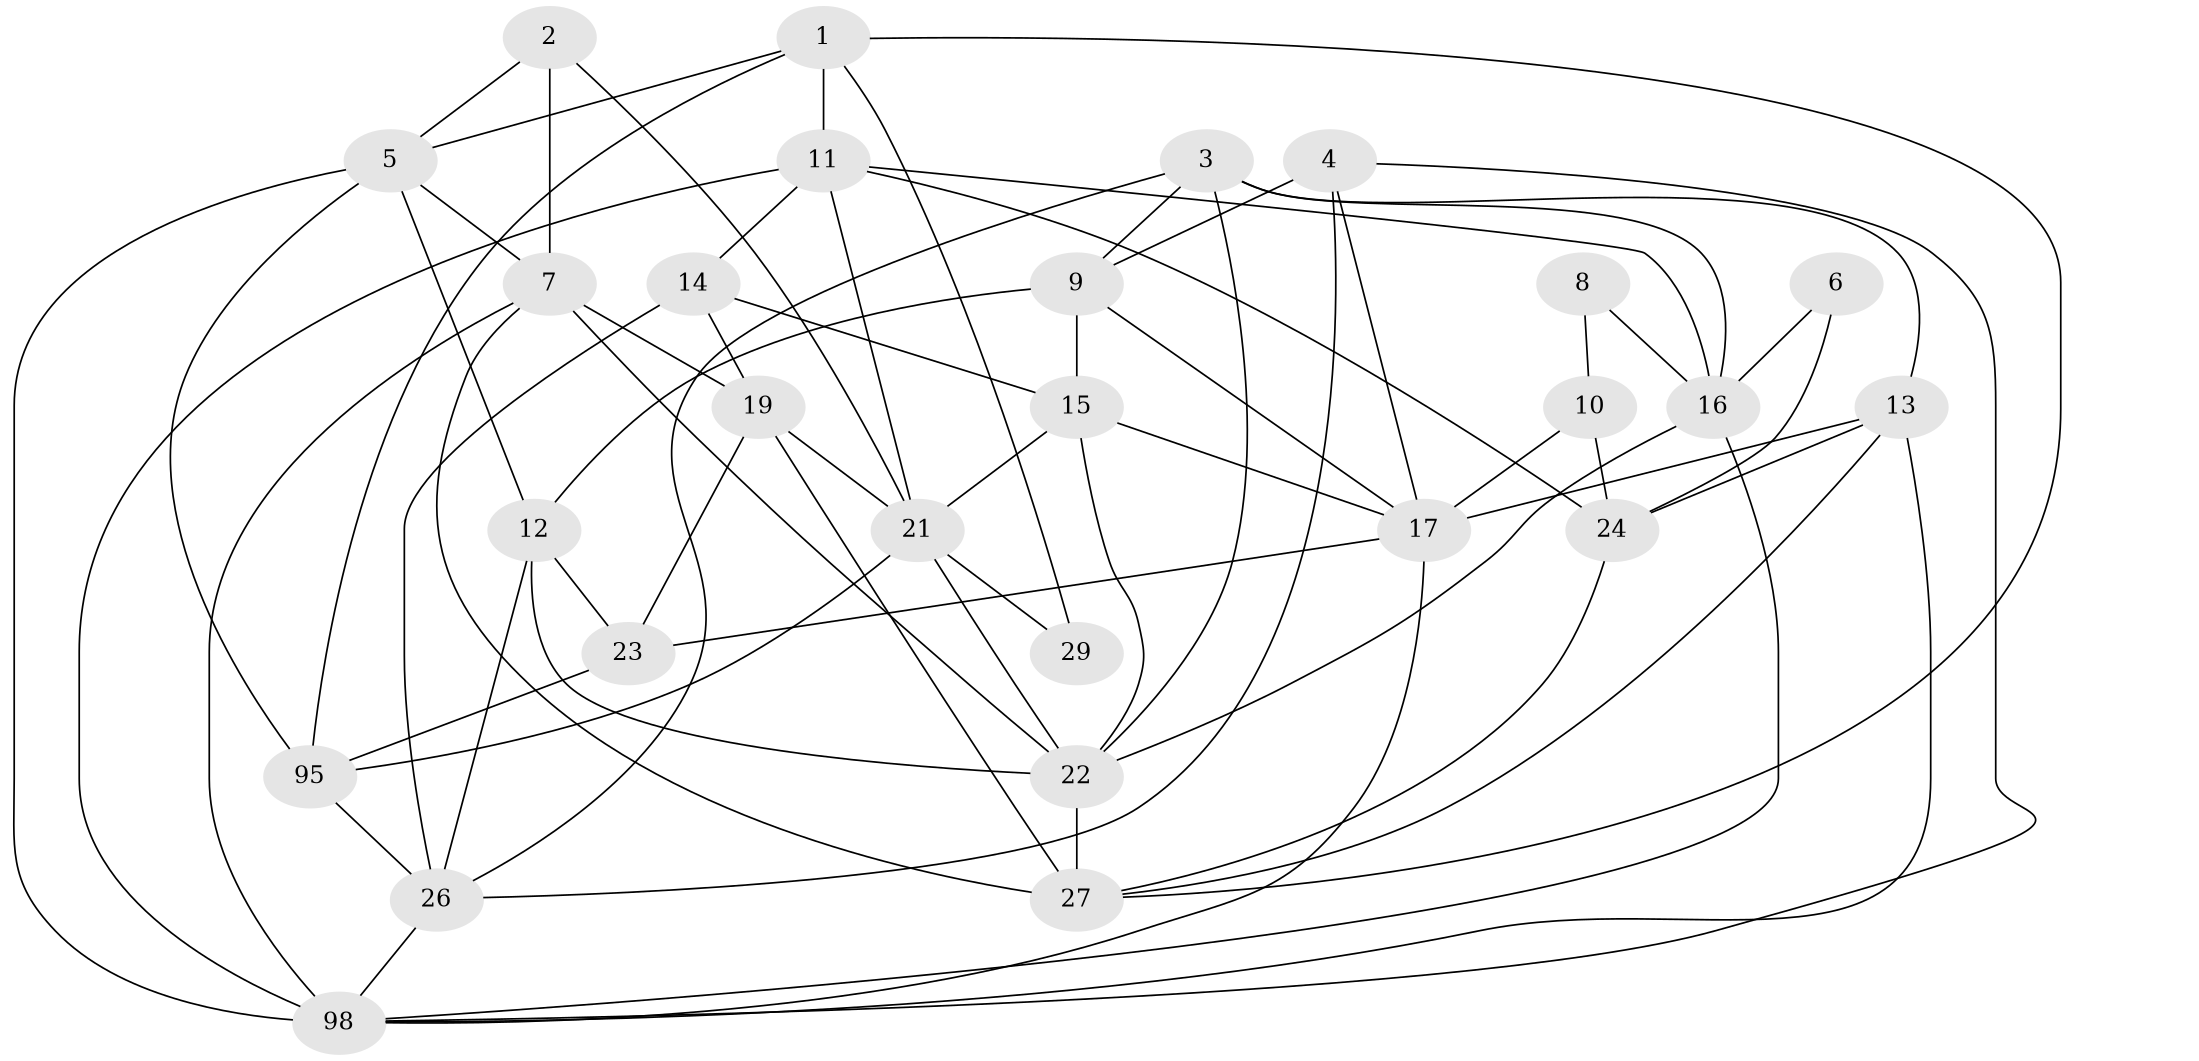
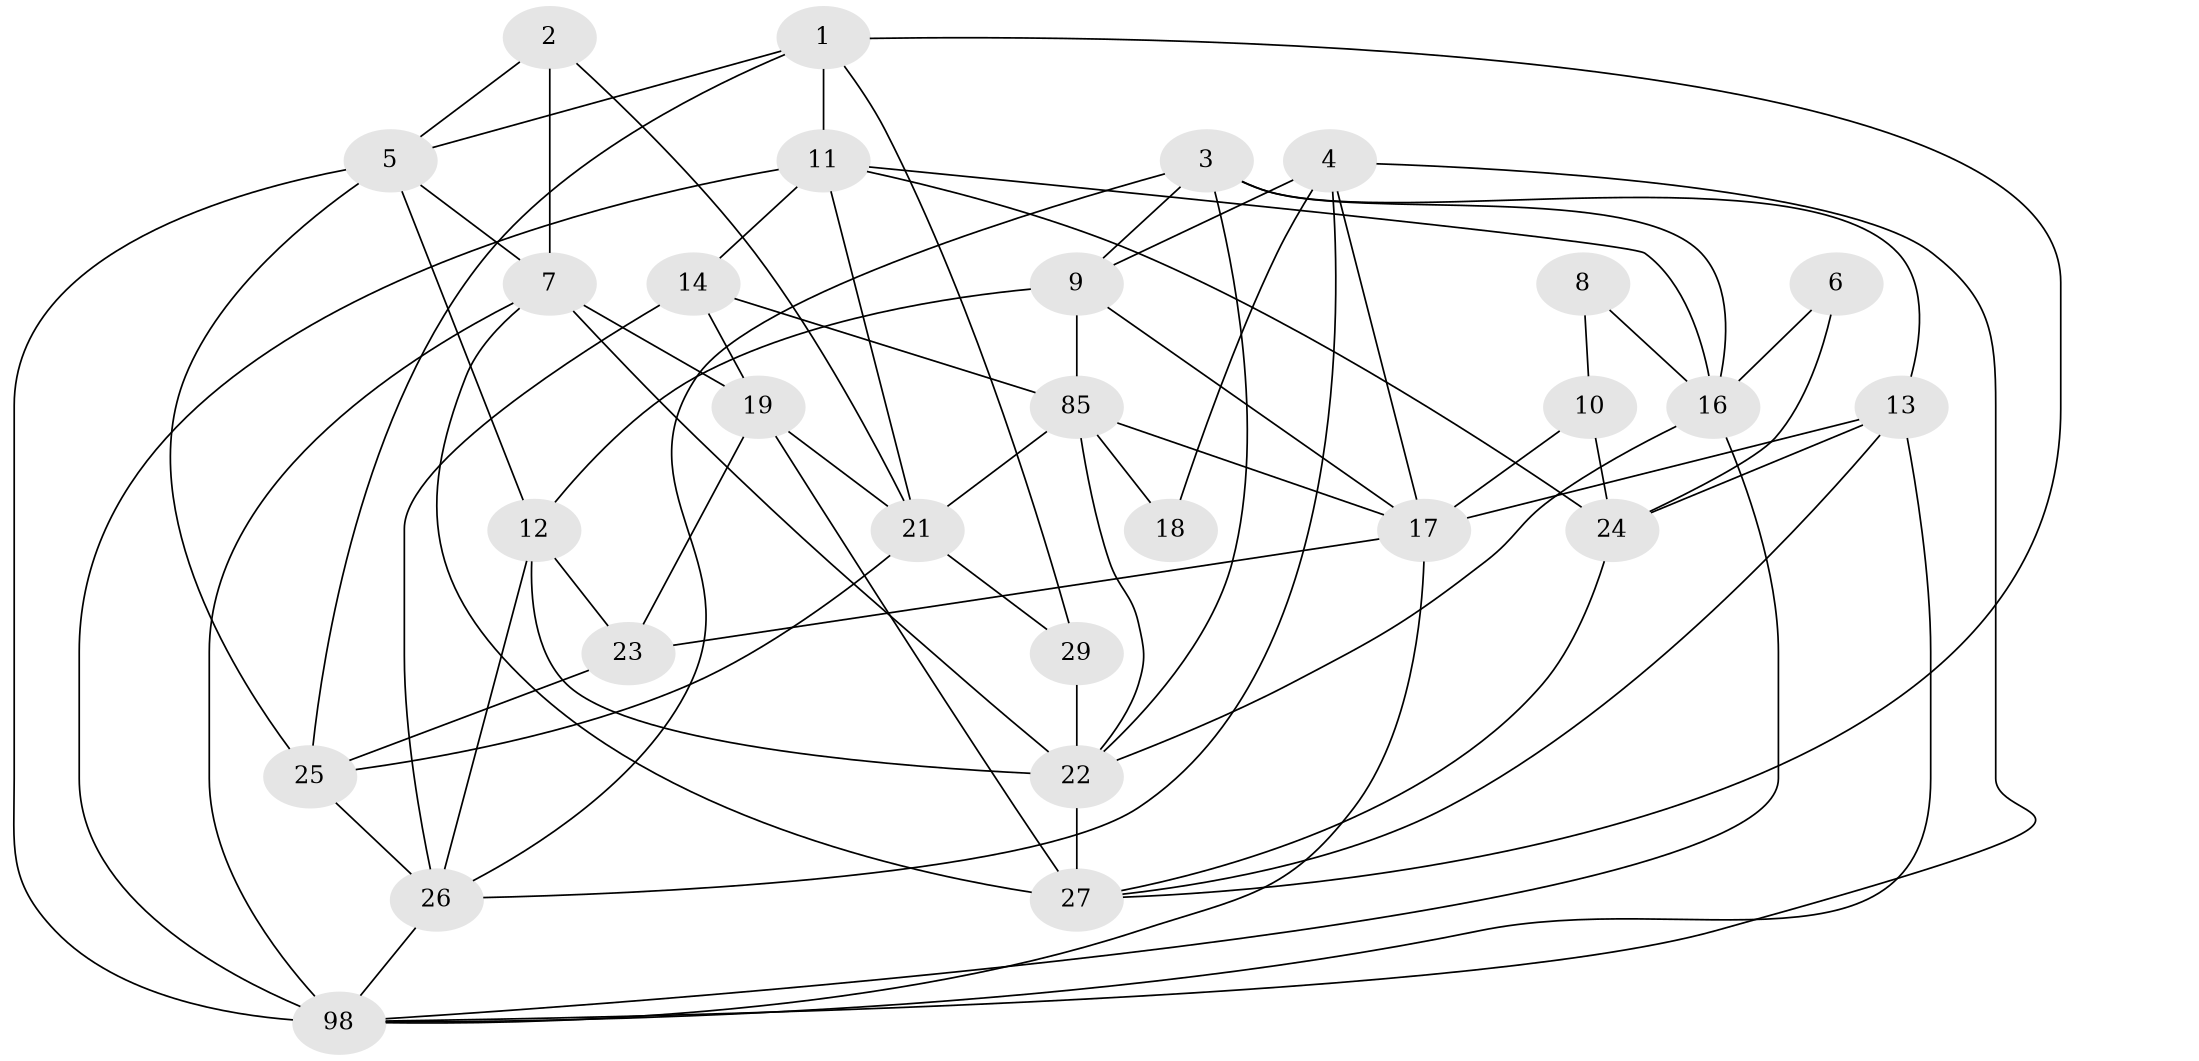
(1077, 407) -> (1077, 407)
none -> (1171, 530)
(996, 654) -> (1077, 715)
(310, 777) -> (310, 777)
